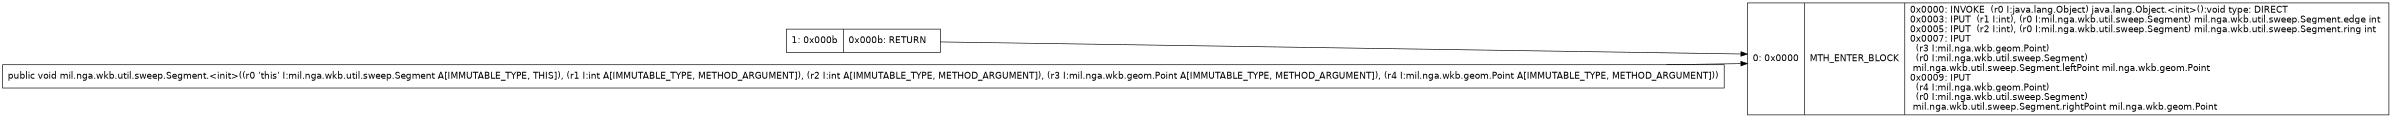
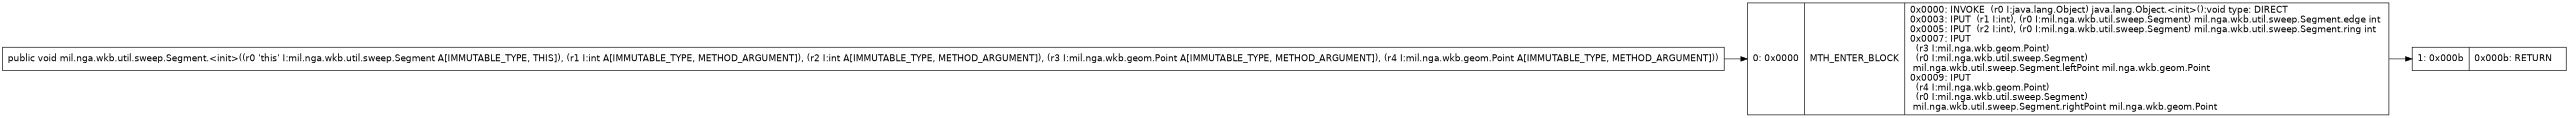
(1341, 48) -> (2397, 59)
